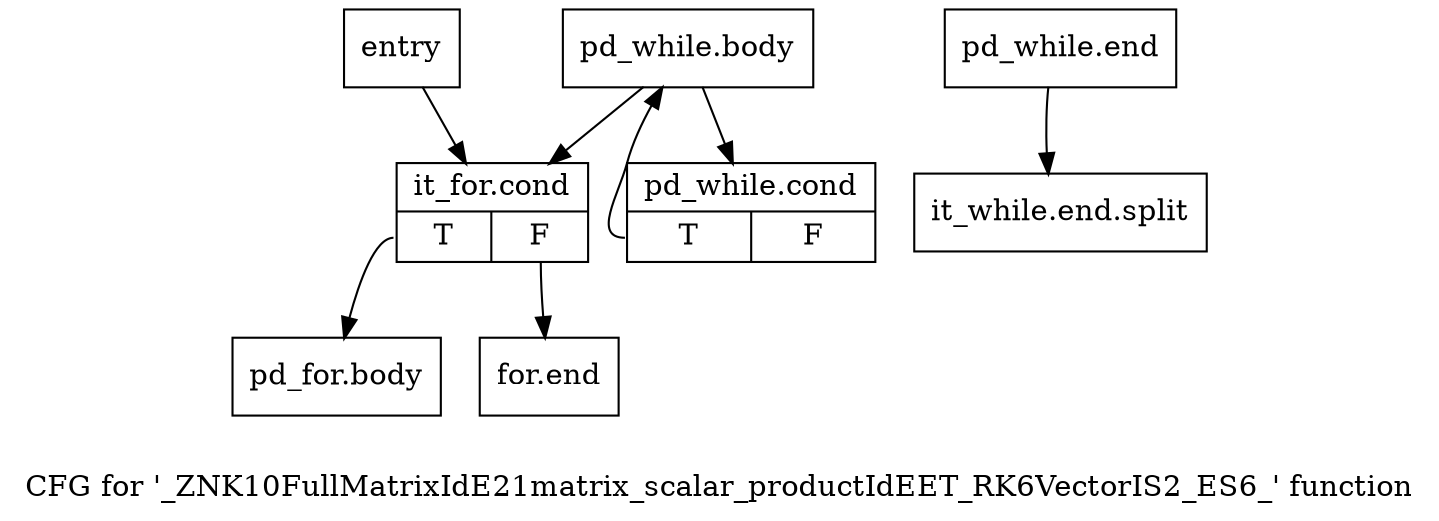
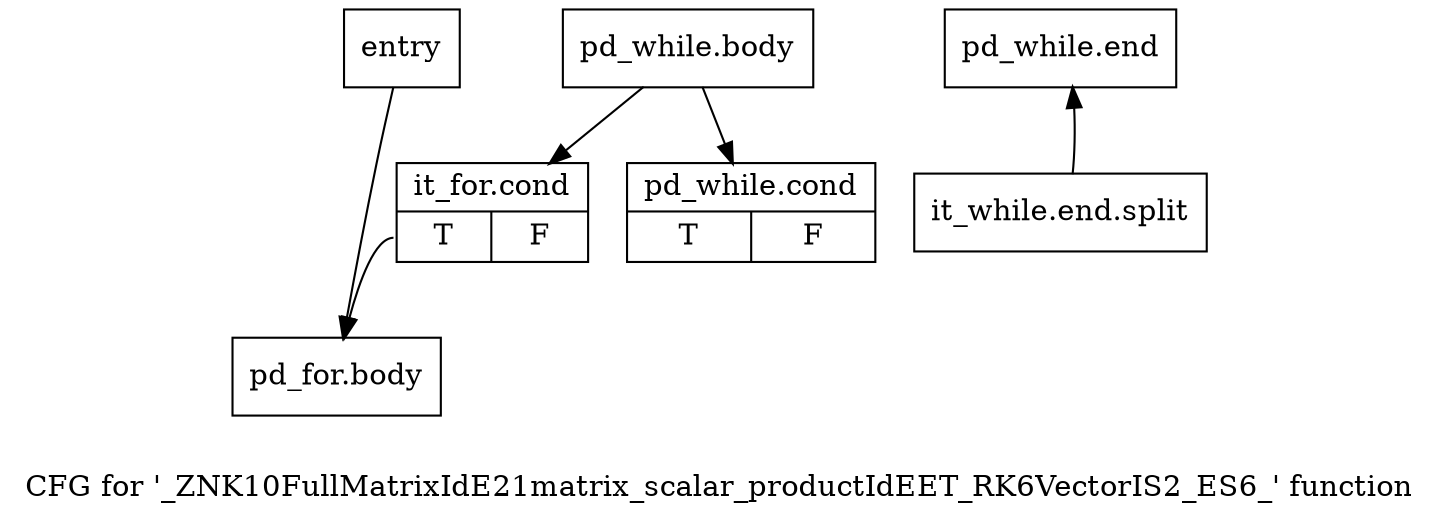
(439, 116) -> (369, 202)
(1046, 120) -> (1075, 141)
(623, 175) -> none
(549, 377) -> none
